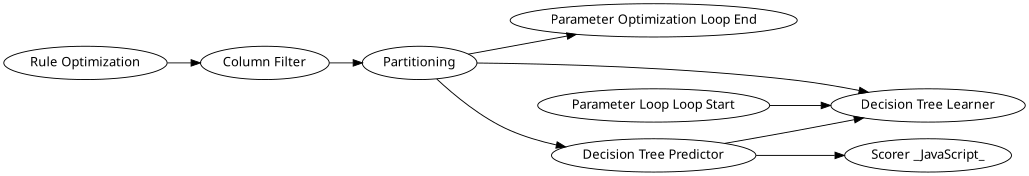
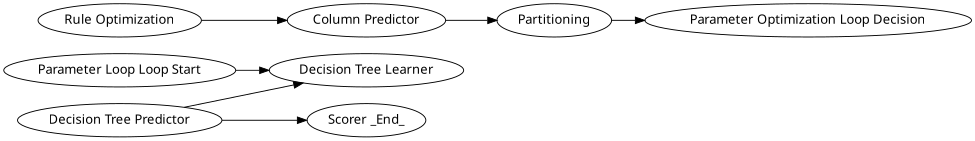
(654, 20) -> (808, 20)
(265, 63) -> (366, 20)
(669, 69) -> none
(492, 121) -> none
(928, 155) -> (366, 120)
